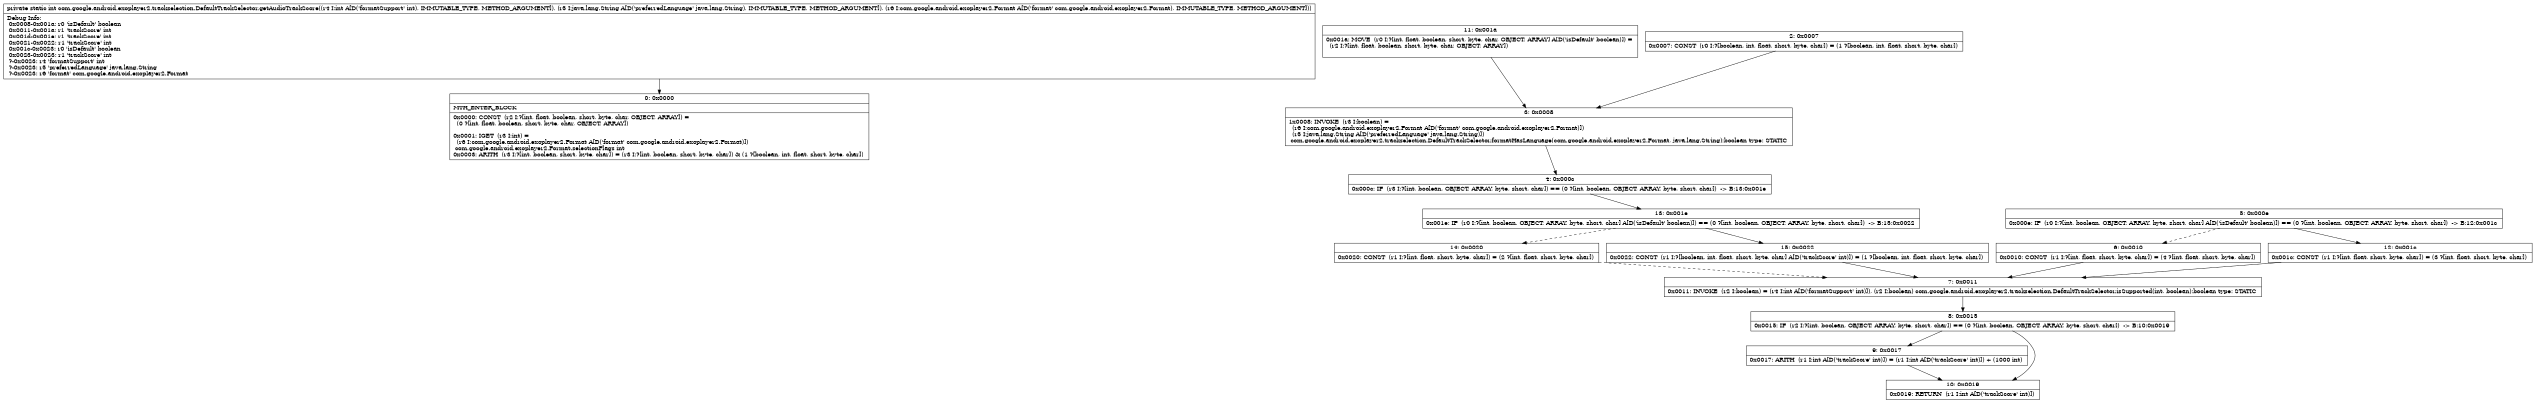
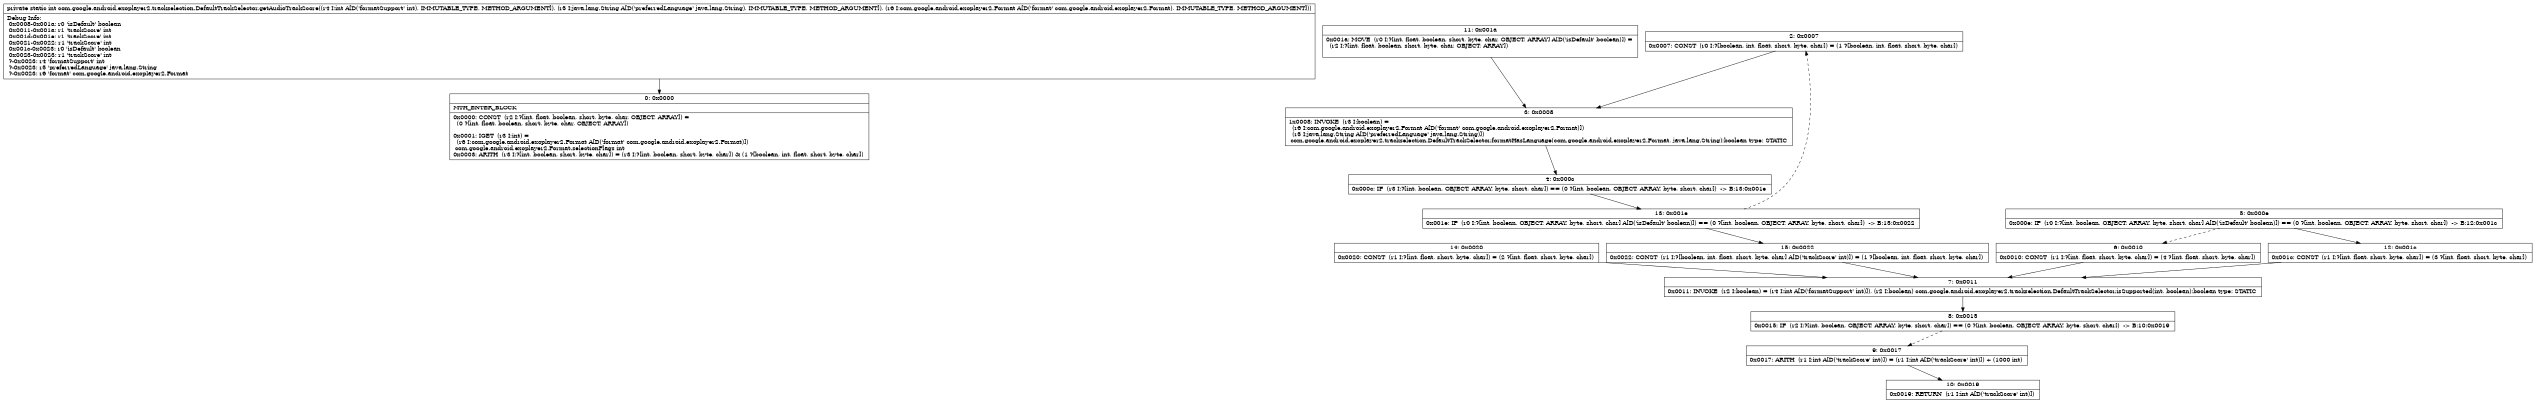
(1571, 235) -> (1805, 147)
(1711, 270) -> (1711, 270)
(1927, 338) -> (1927, 338)
(2035, 353) -> none
